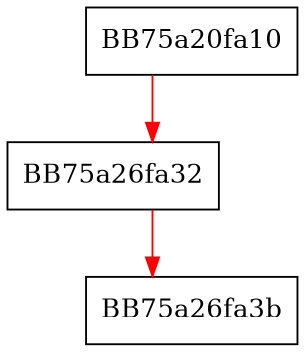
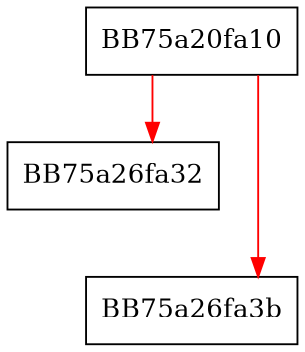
(152, 234) -> (258, 167)
